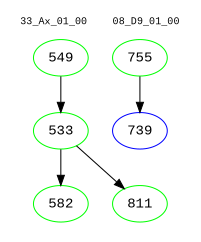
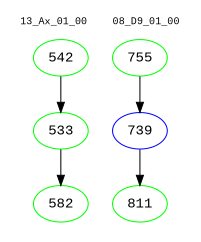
(54, 22) -> (54, 22)
(61, 58) -> (61, 58)
(90, 158) -> (140, 162)
